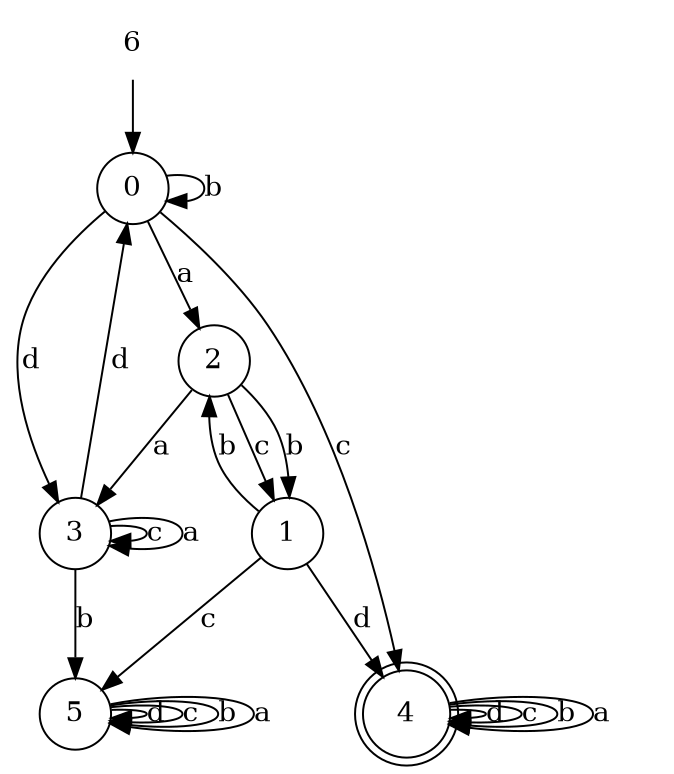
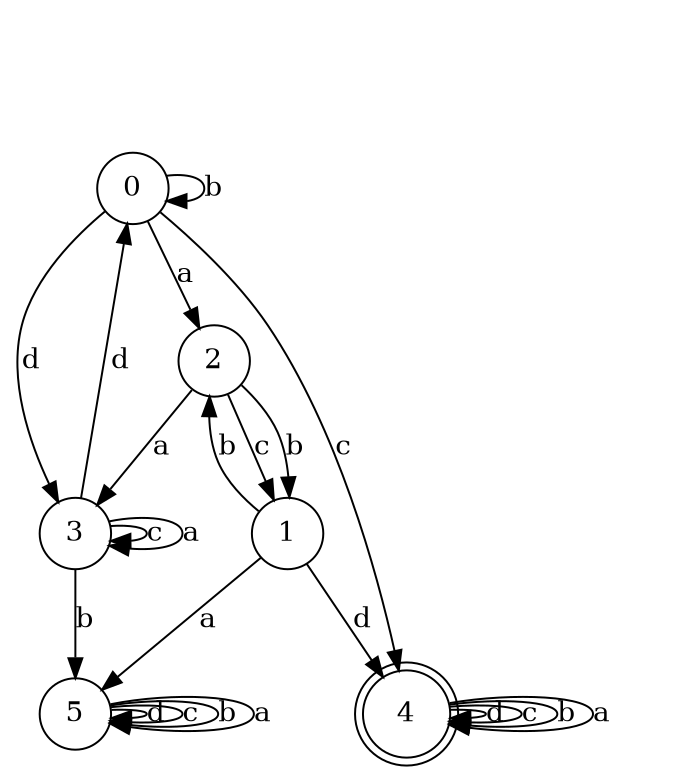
(133, 44) -> none
(208, 620) -> (208, 620)
